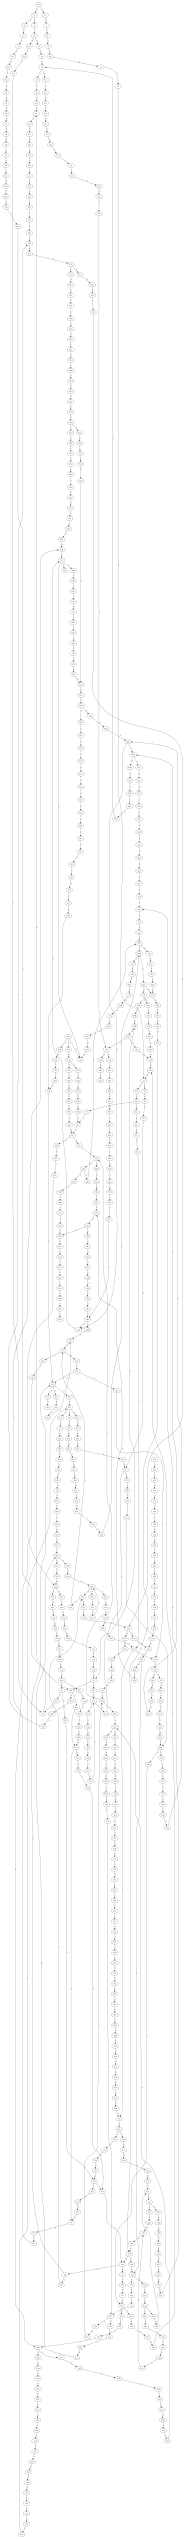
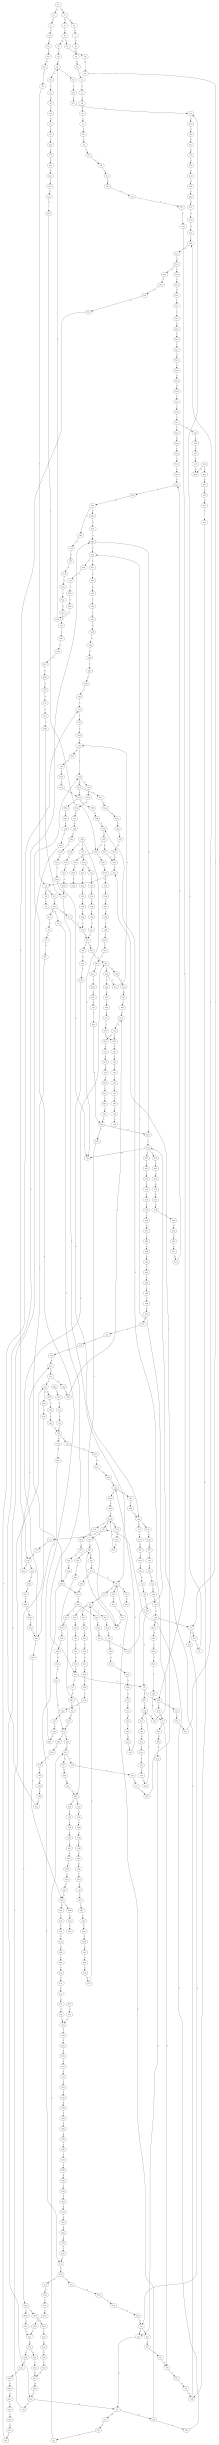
(71, 480) -> (200, 469)
(13, 897) -> (216, 794)
none -> (146, 1169)
(106, 1771) -> none
(115, 1853) -> (62, 2019)
